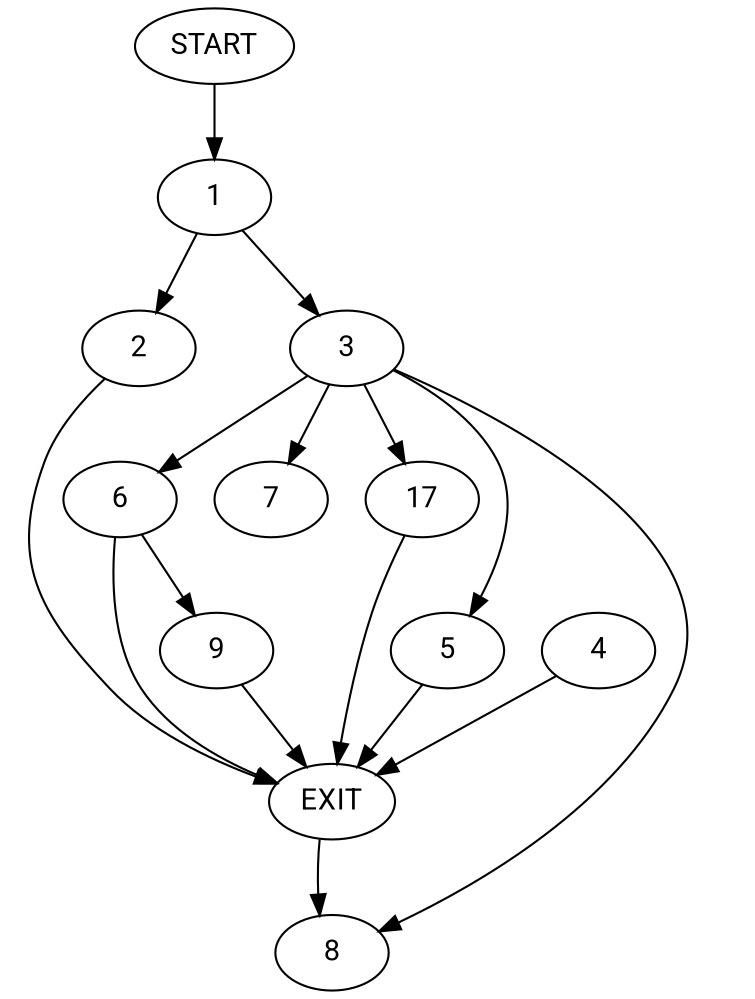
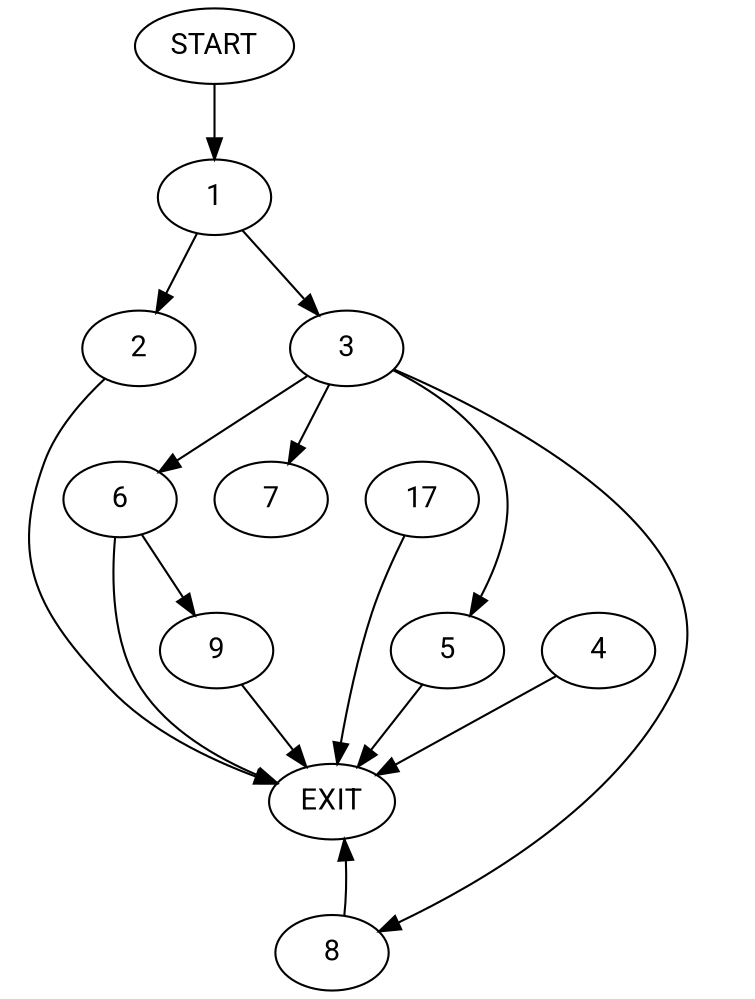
(380, 415) -> none
(318, 867) -> (346, 888)
